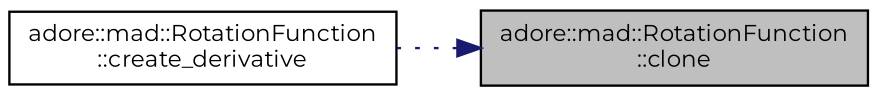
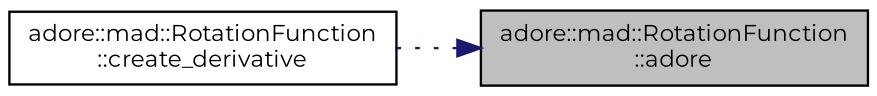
(674, 48) -> (674, 48)
